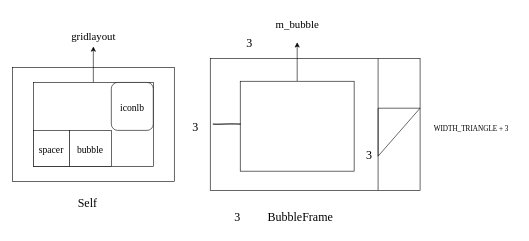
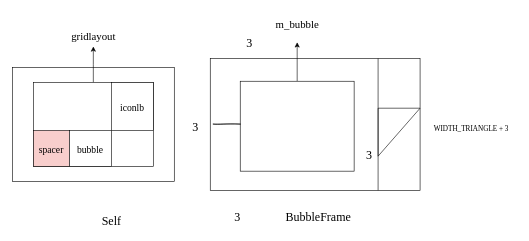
(132, 107) -> (132, 107)
(51, 149) -> (51, 149)
(87, 203) -> (111, 221)
(300, 216) -> (318, 216)
